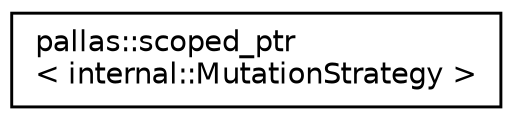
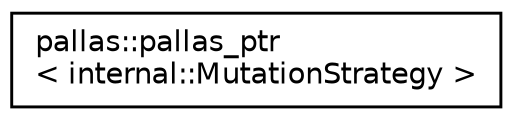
(256, 60) -> (256, 60)
